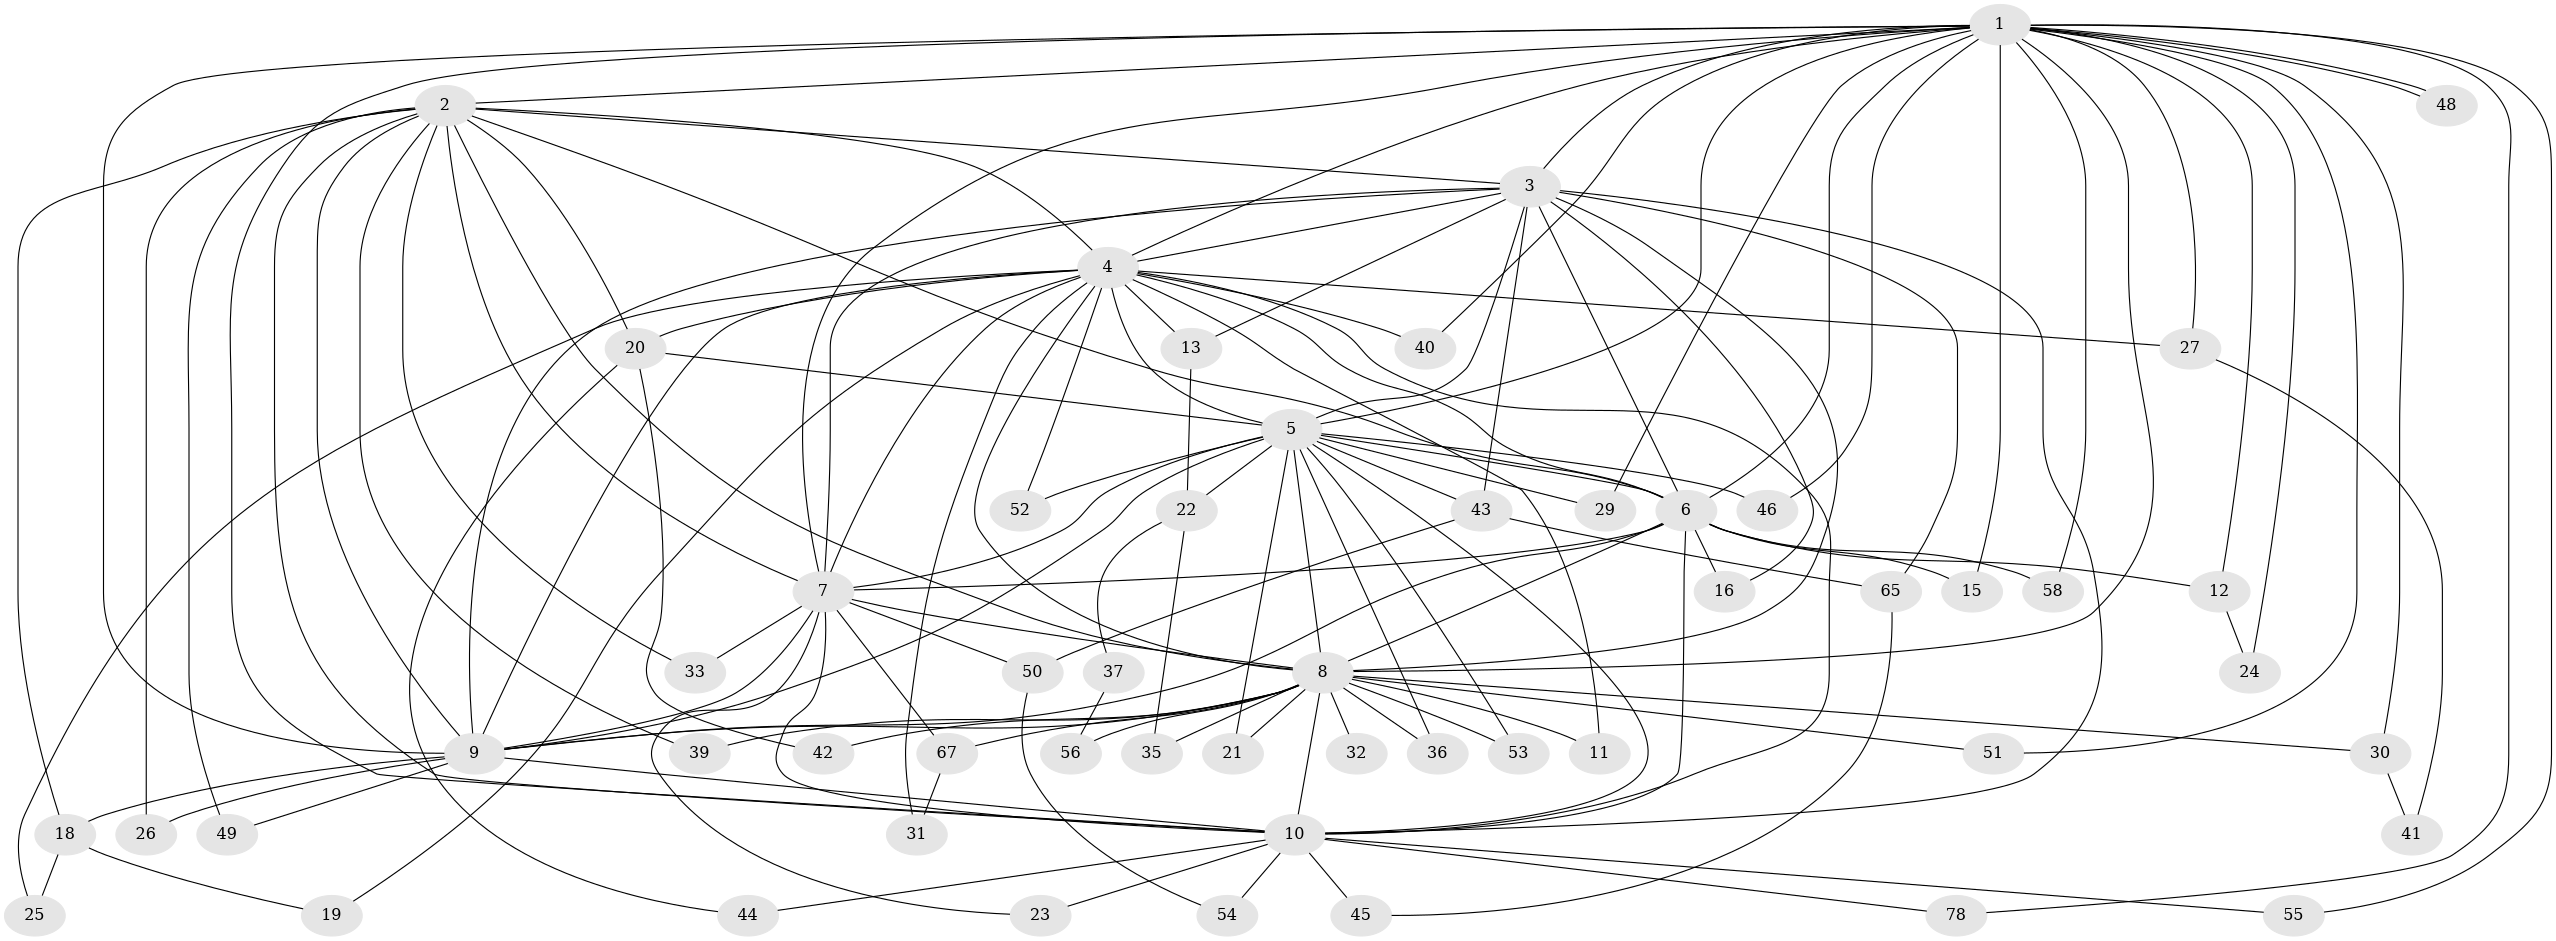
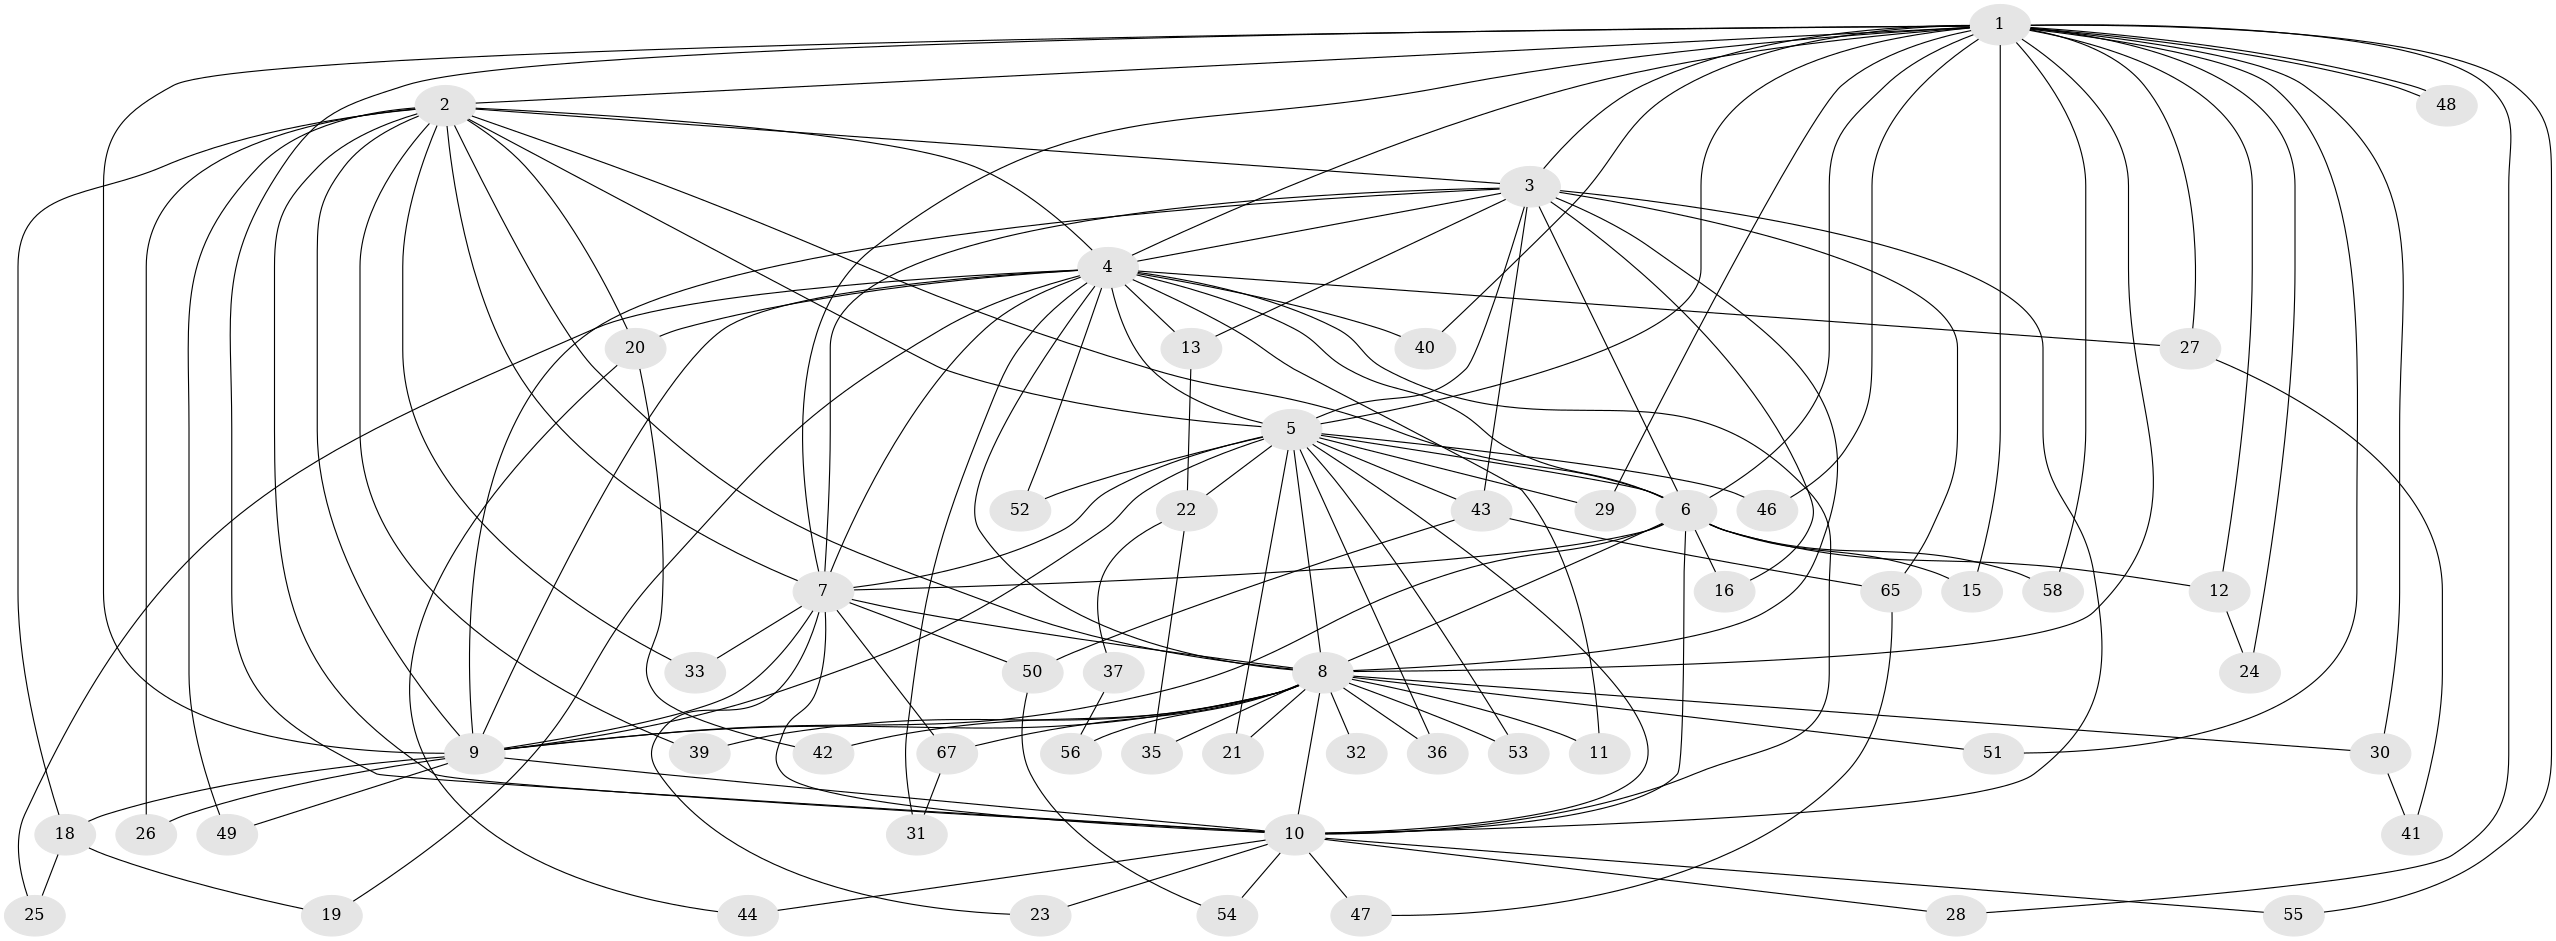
(964, 389) -> (868, 331)
(1361, 916) -> (1361, 916)
(1956, 916) -> (1956, 916)
